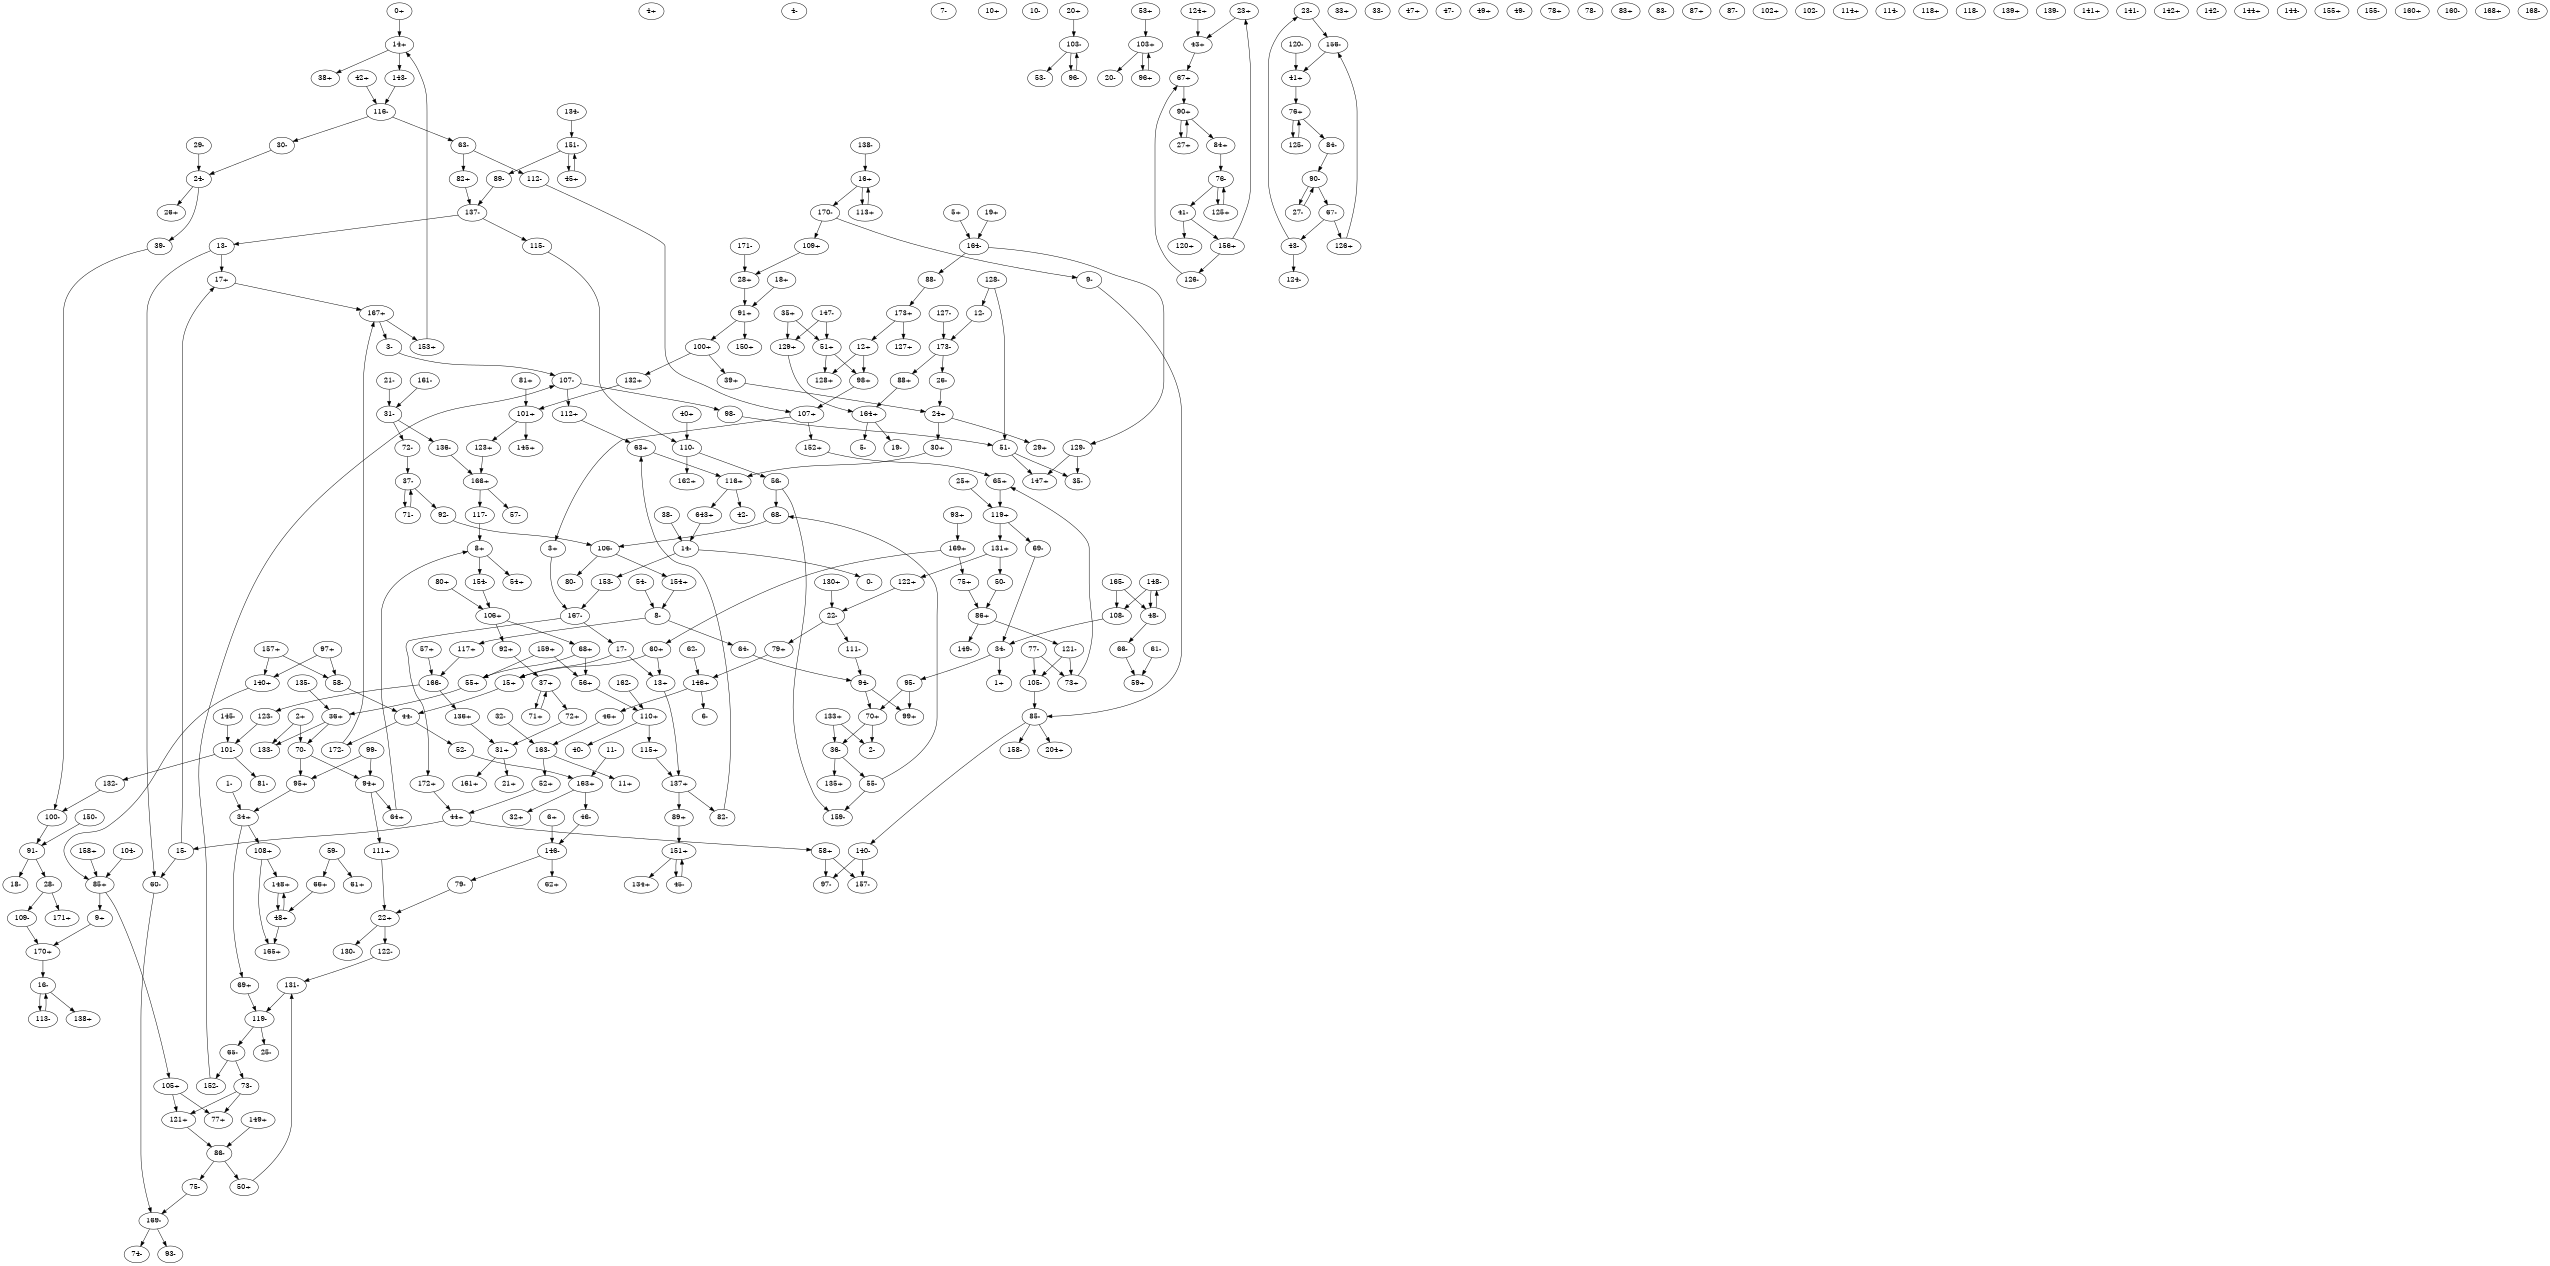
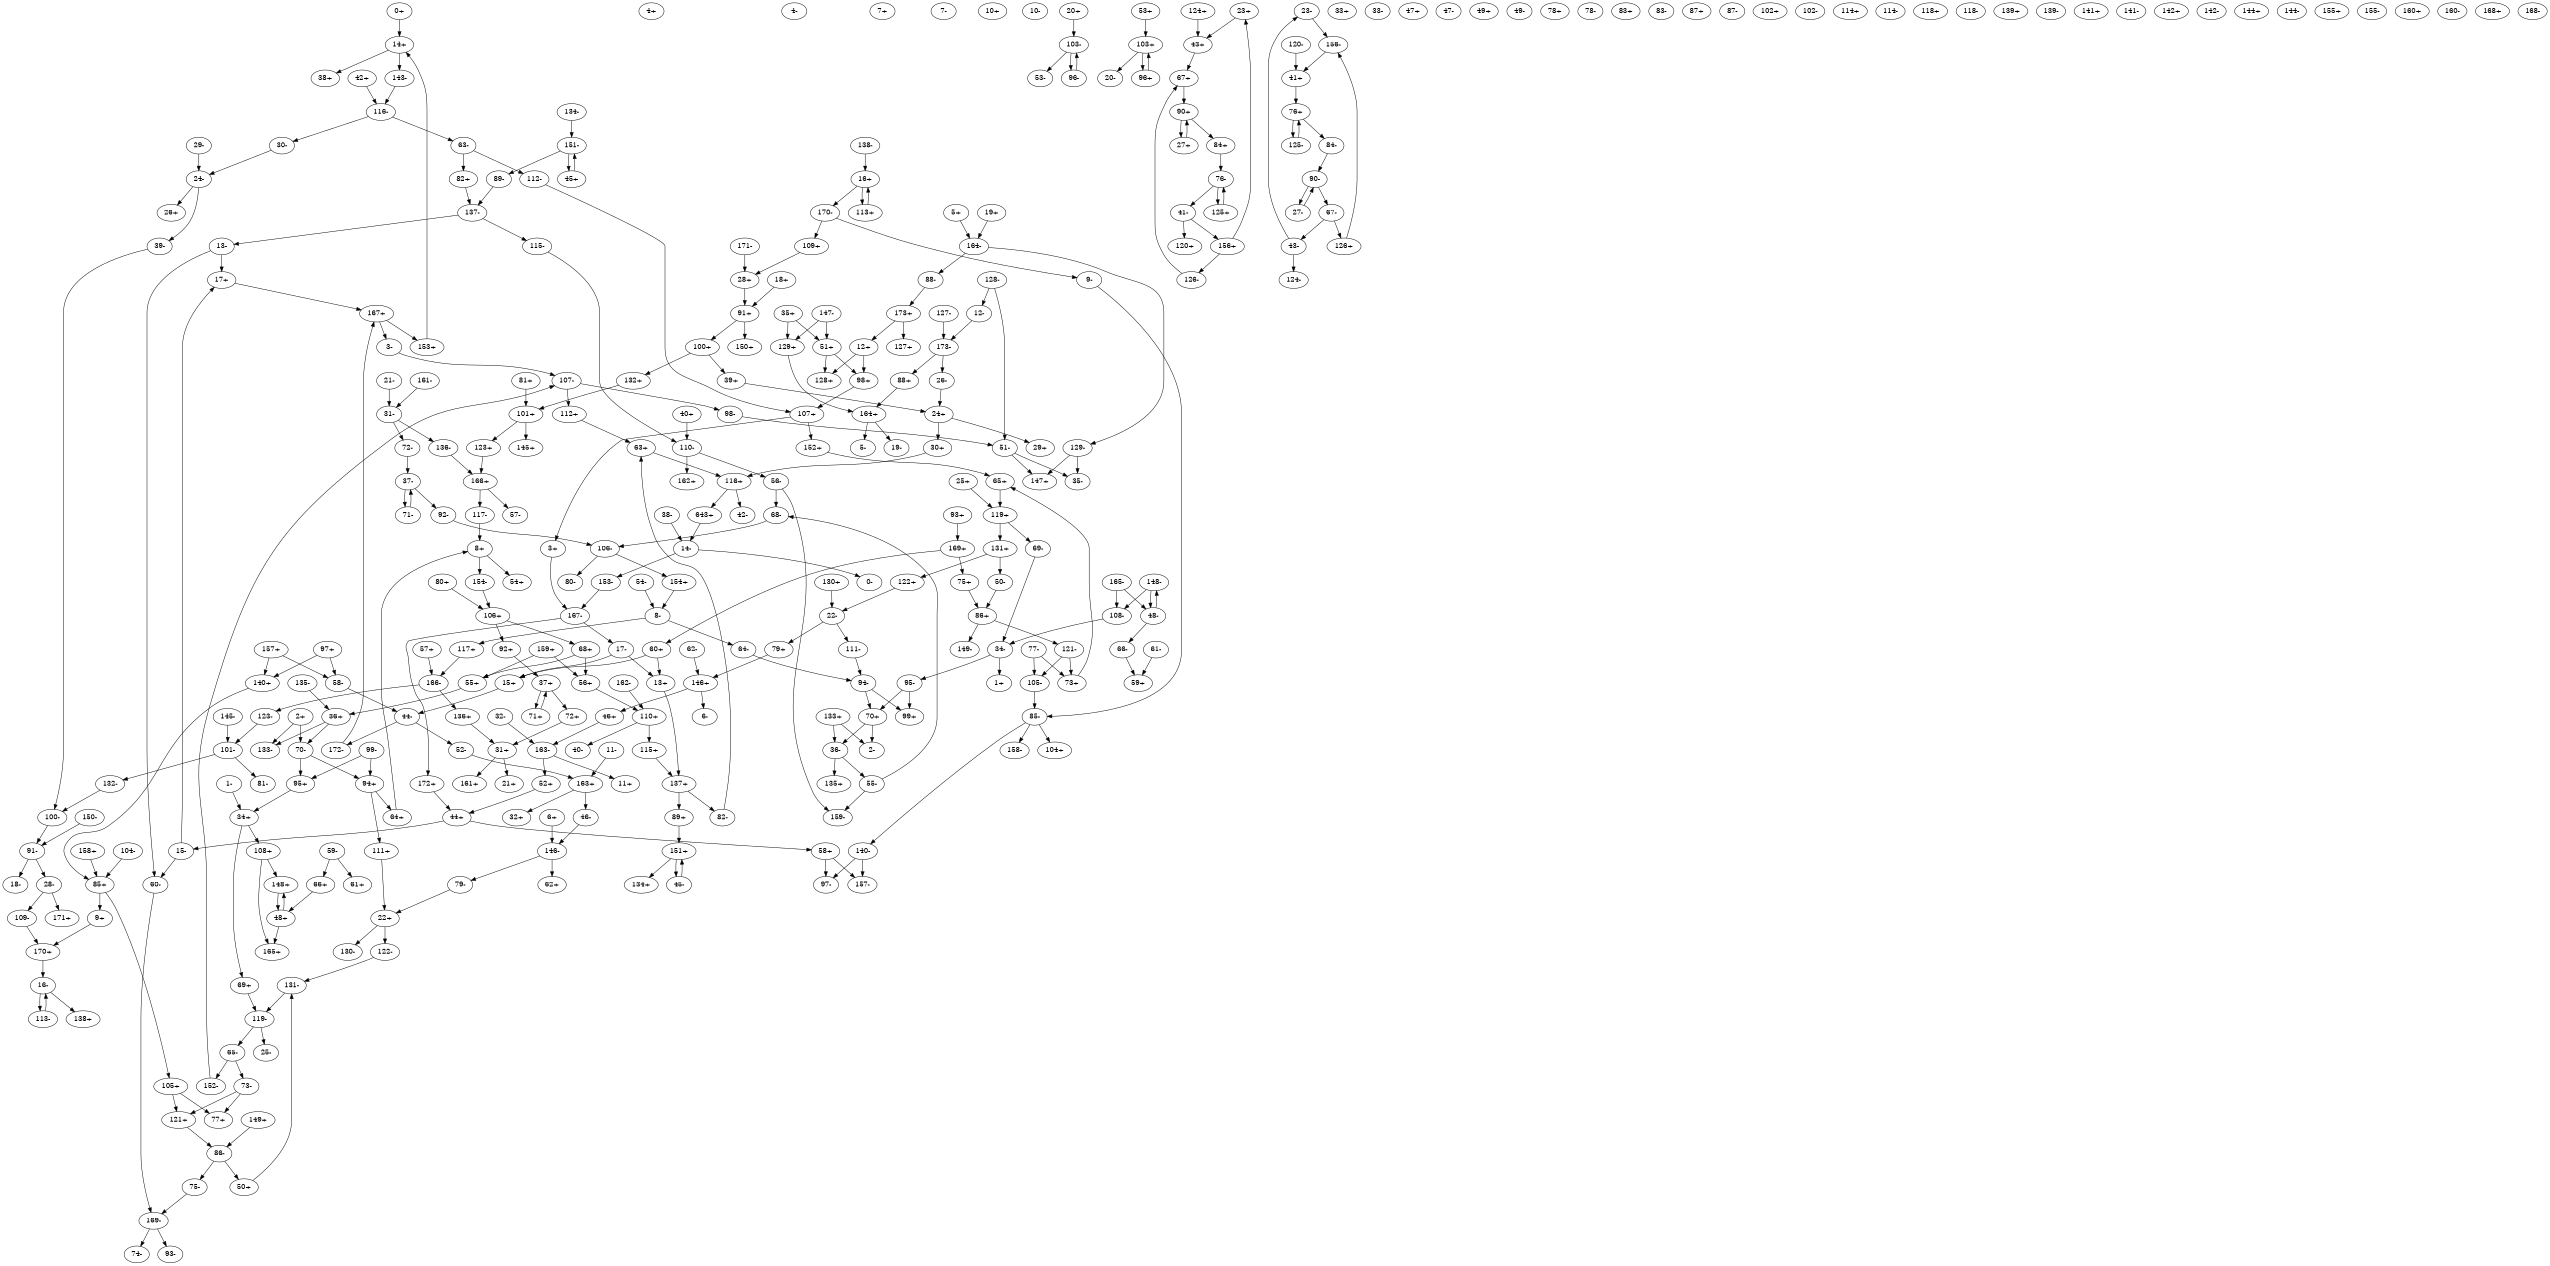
none -> (882, 11)
(1055, 750) -> (1055, 750)
